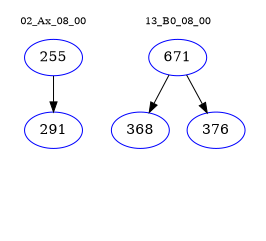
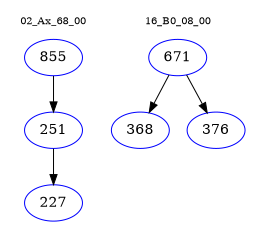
(54, 22) -> (54, 22)
(178, 22) -> (178, 22)
(54, 58) -> (54, 58)
(54, 130) -> (54, 130)
none -> (54, 203)
